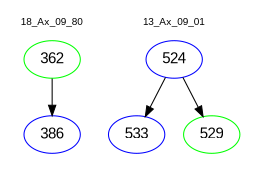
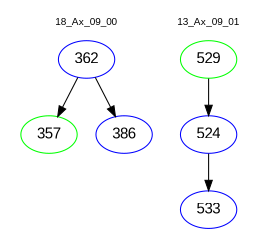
(52, 22) -> (87, 22)
(52, 59) -> (87, 59)
(191, 92) -> (209, 92)
none -> (49, 135)
